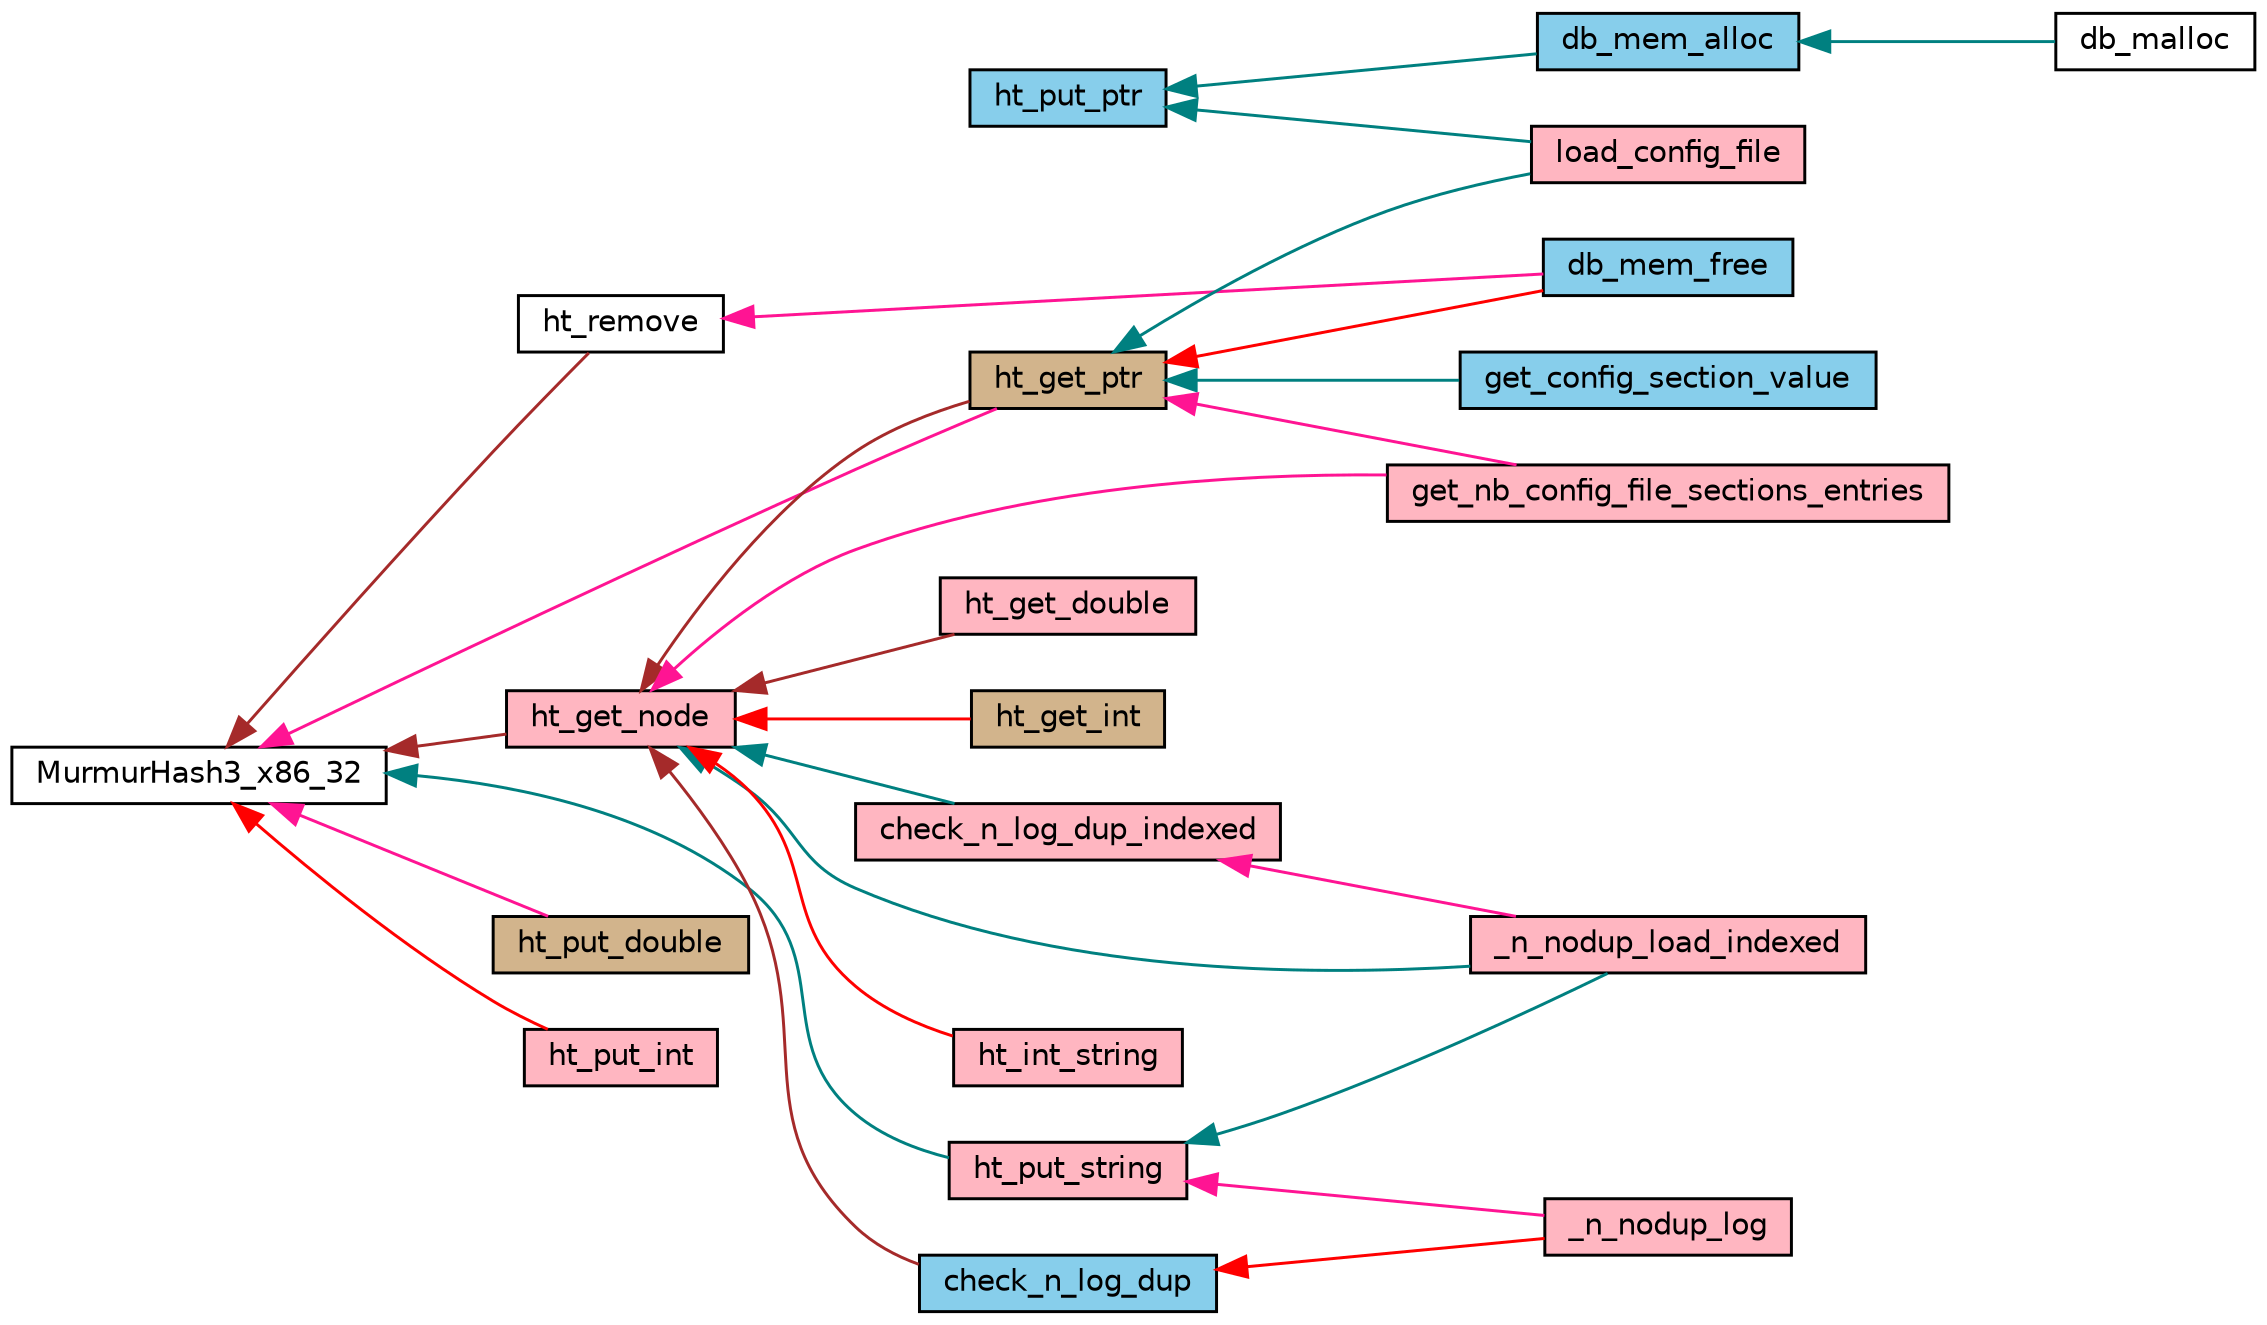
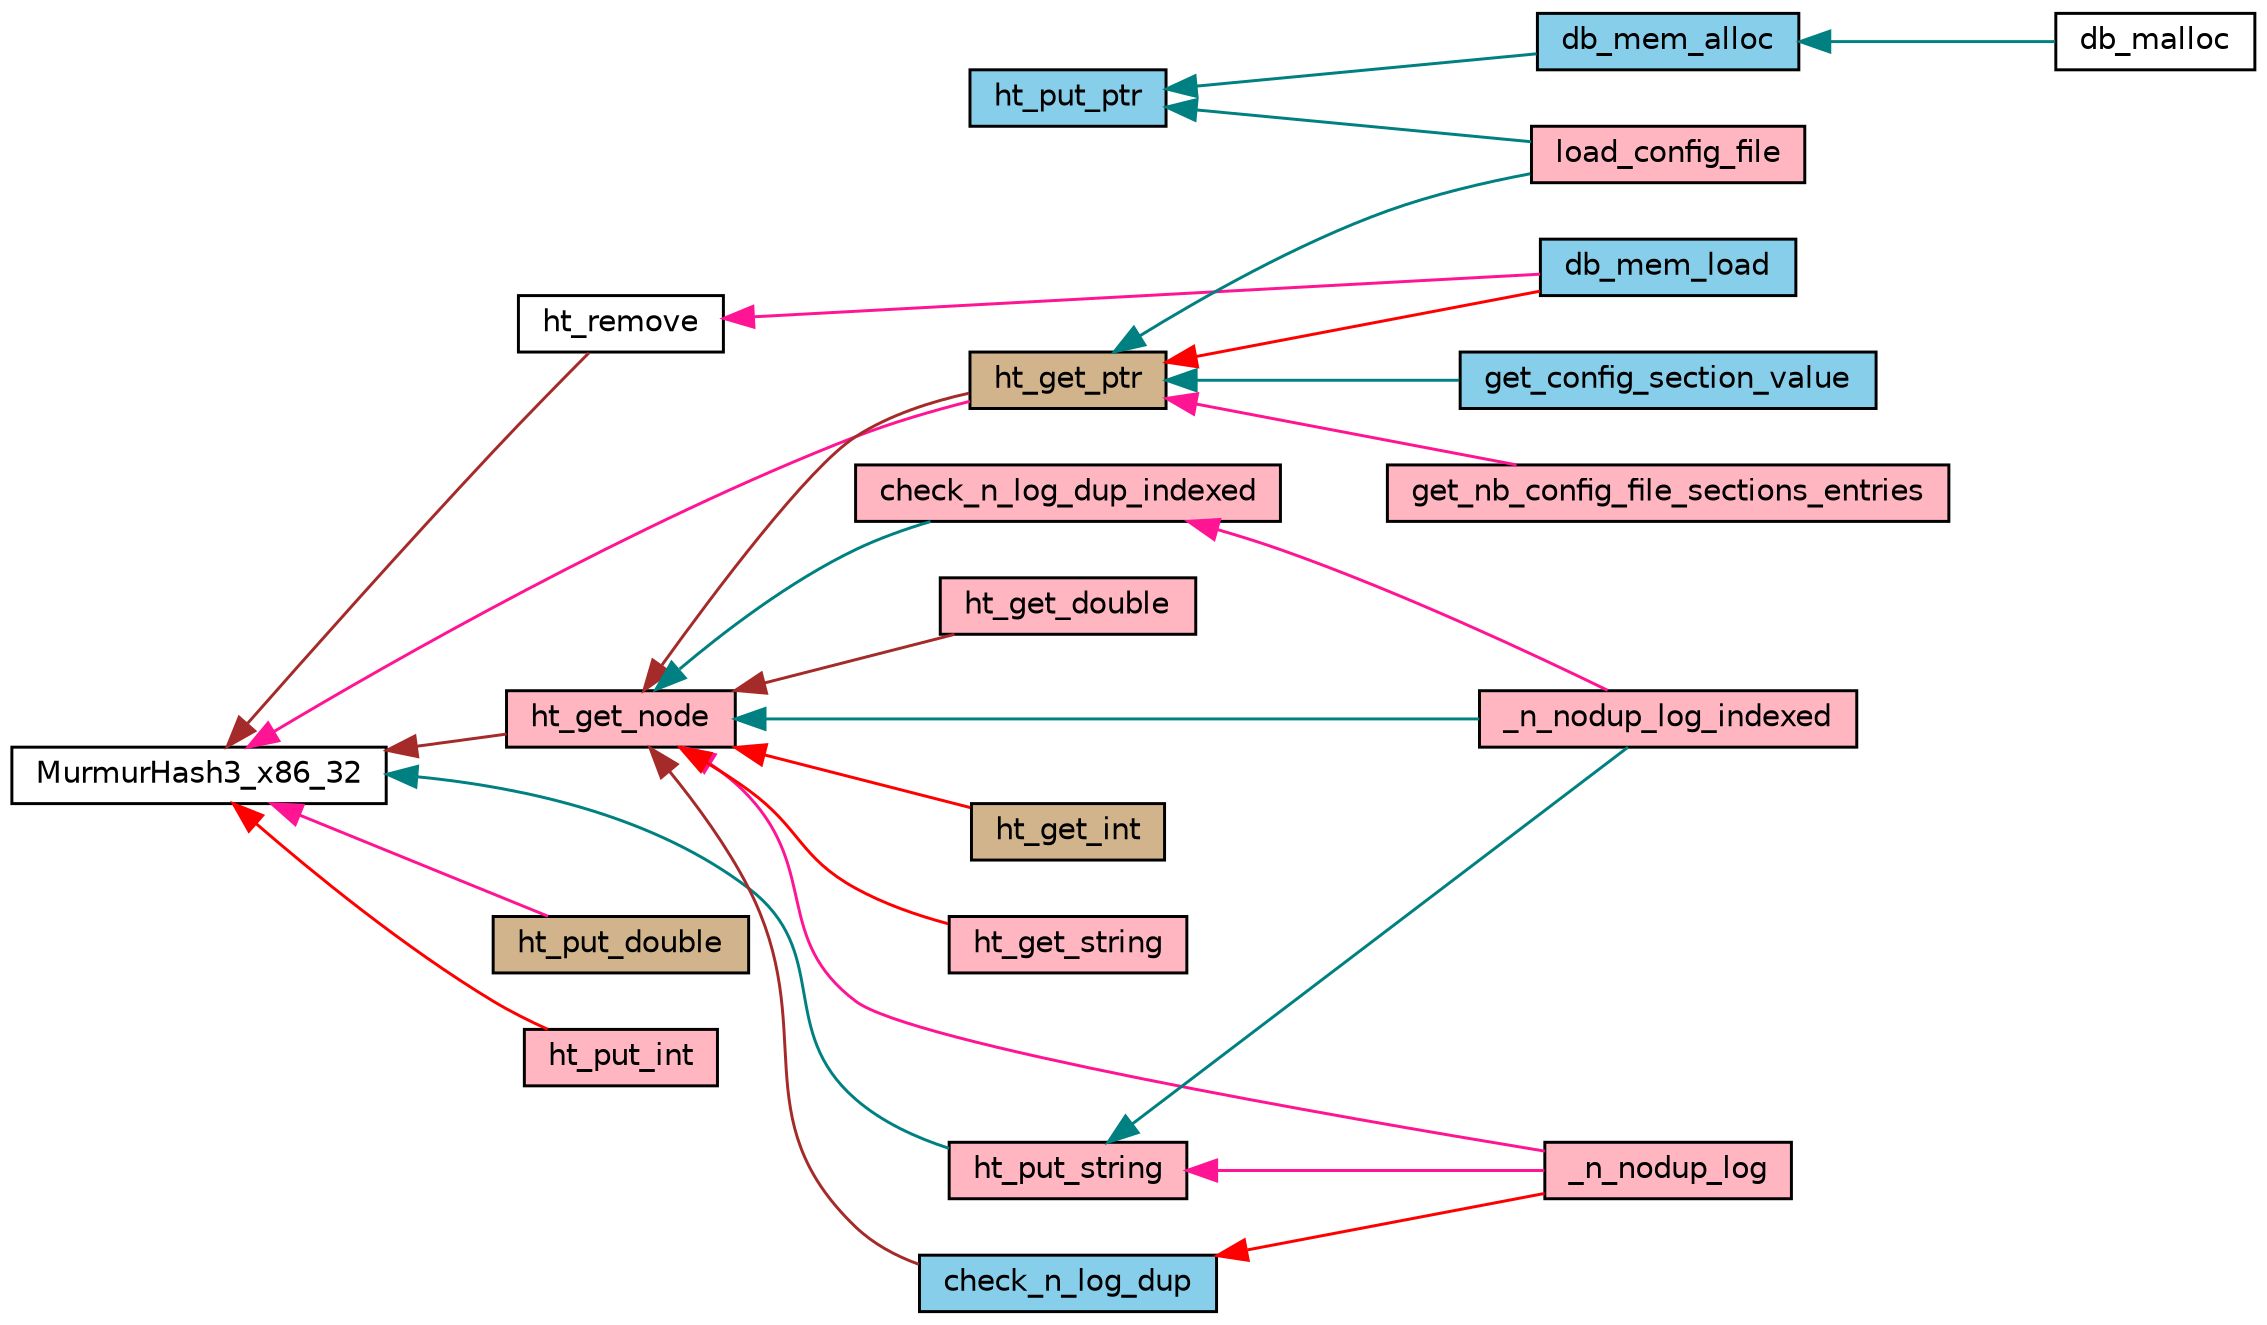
(1668, 267) -> (1668, 267)
(1010, 507) -> (1056, 1061)
(1668, 945) -> (1668, 719)
(1068, 1058) -> (1068, 945)
